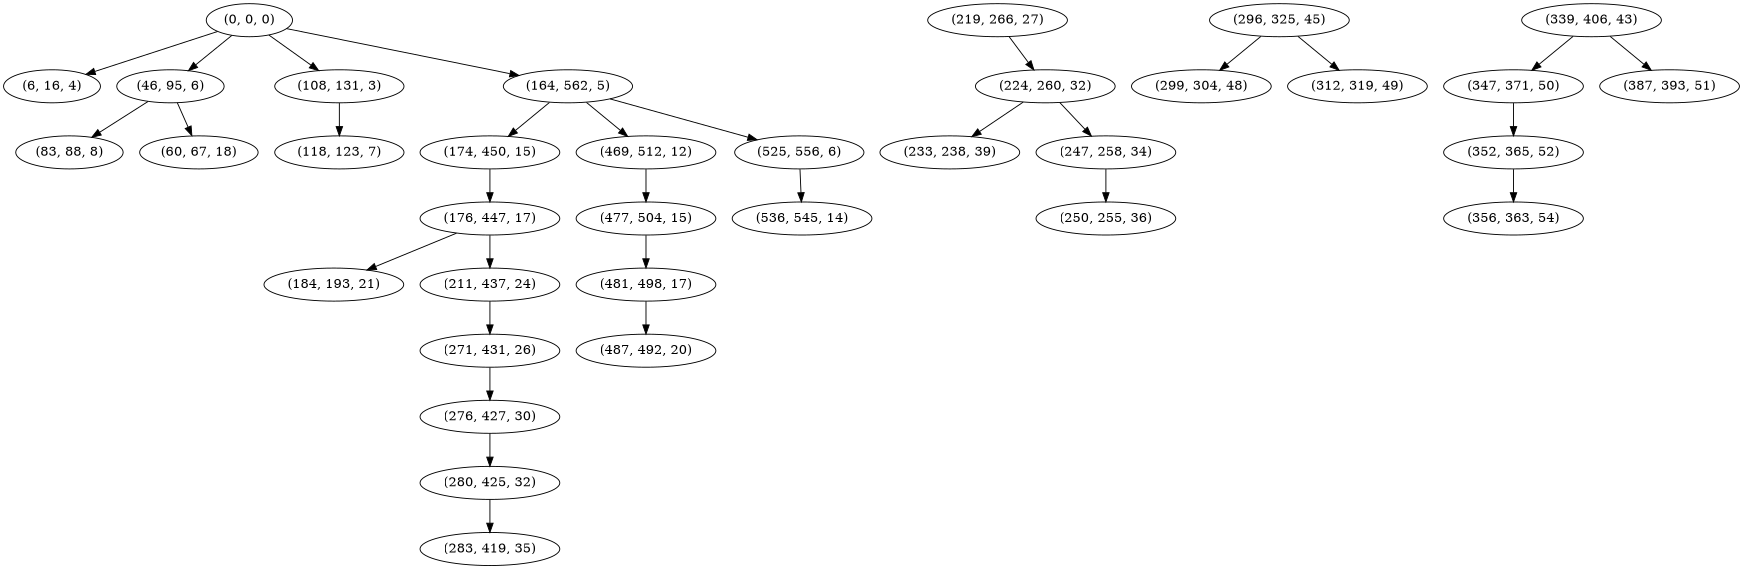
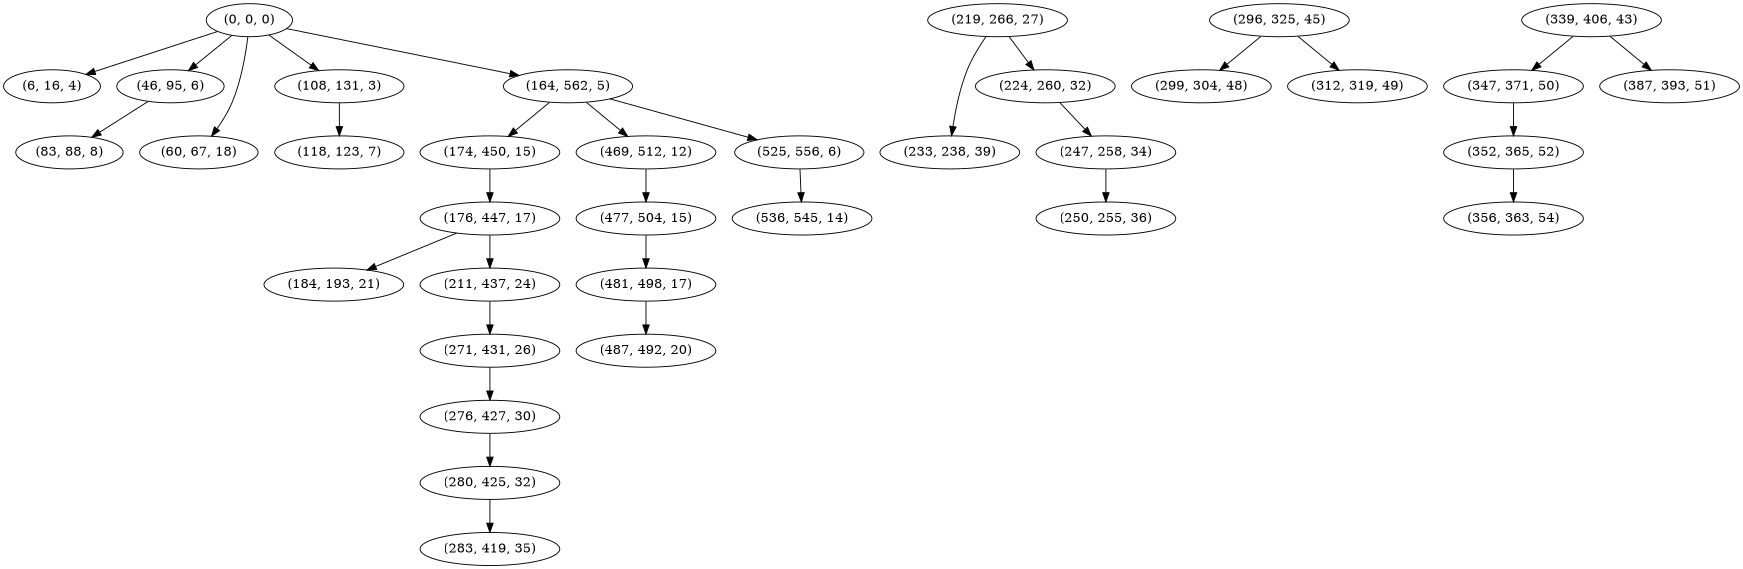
(183, 115) -> (238, 85)
(1002, 117) -> (964, 79)
